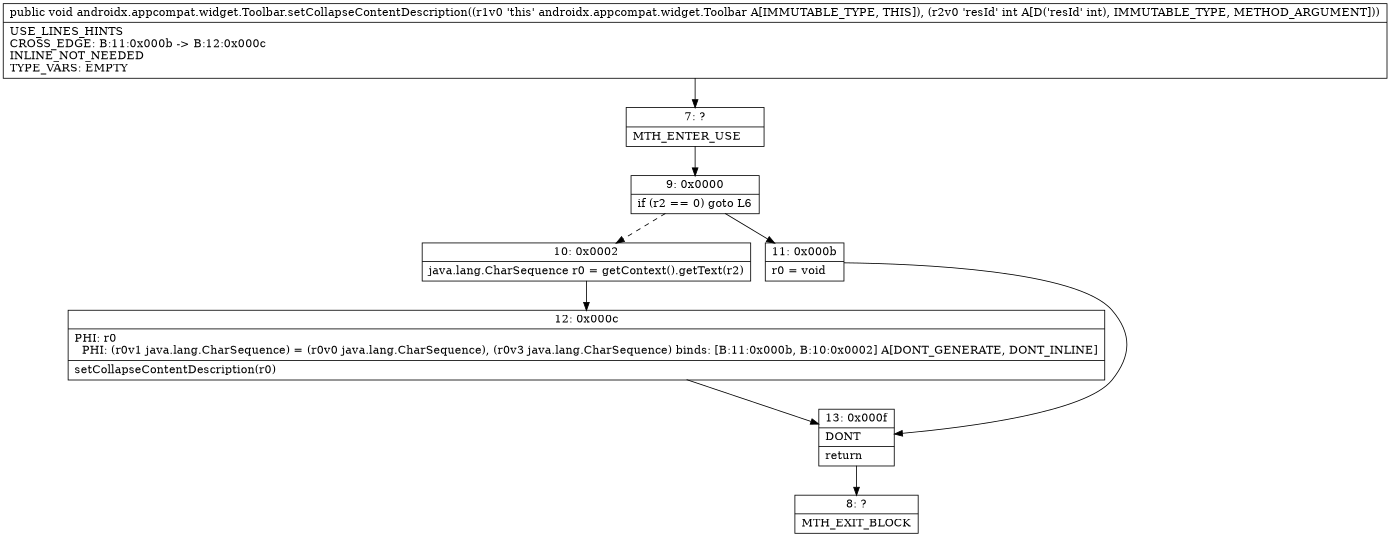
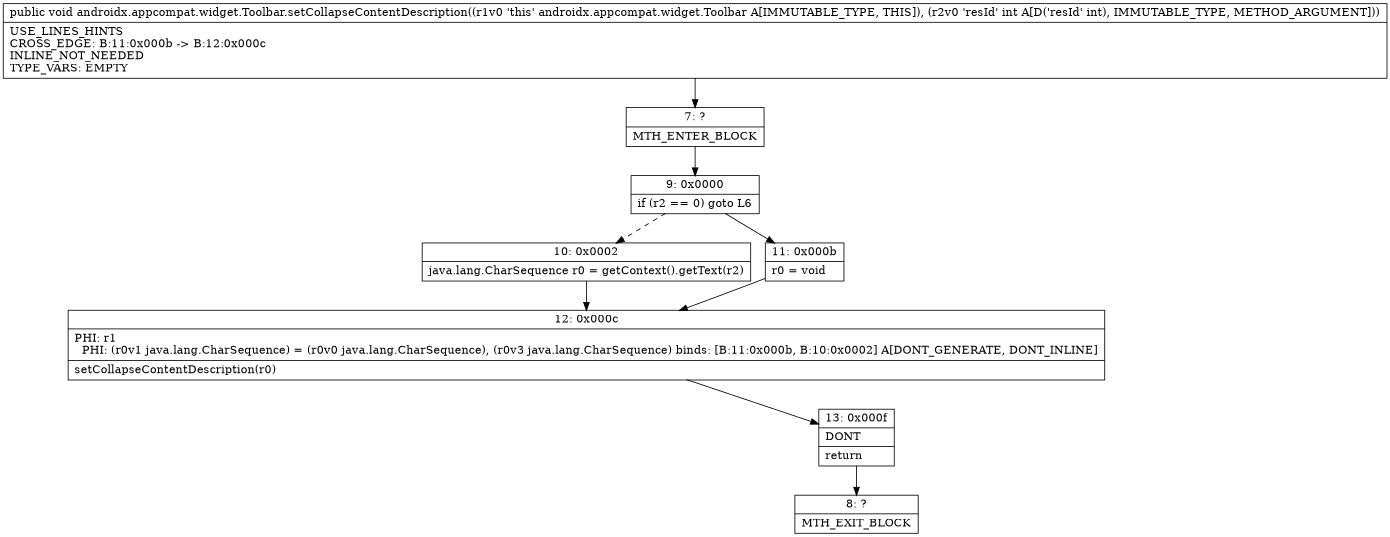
(687, 136) -> (695, 136)
(1118, 318) -> (726, 293)
(98, 338) -> (98, 338)
